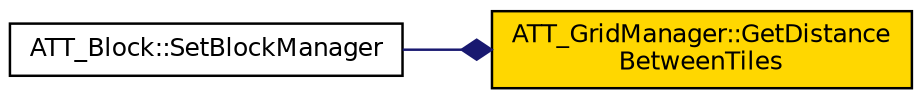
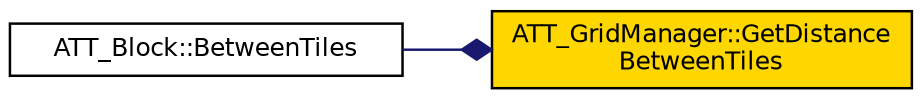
(206, 50) -> (206, 50)
